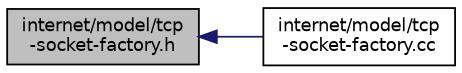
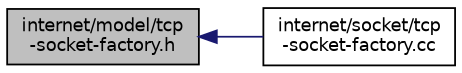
(359, 37) -> (359, 37)
